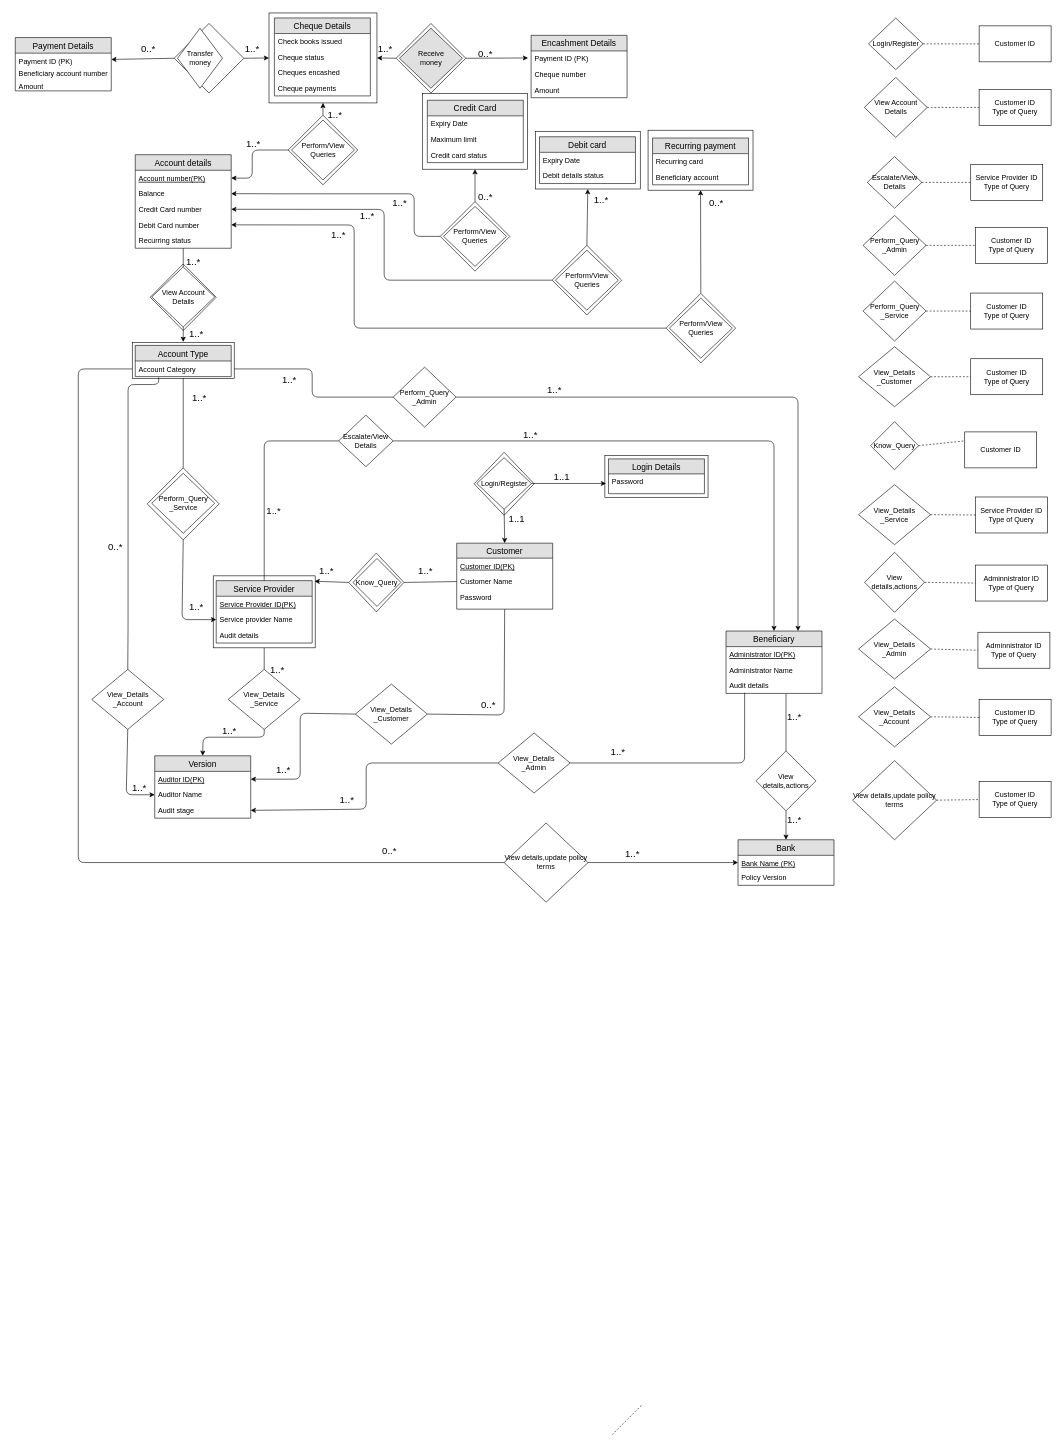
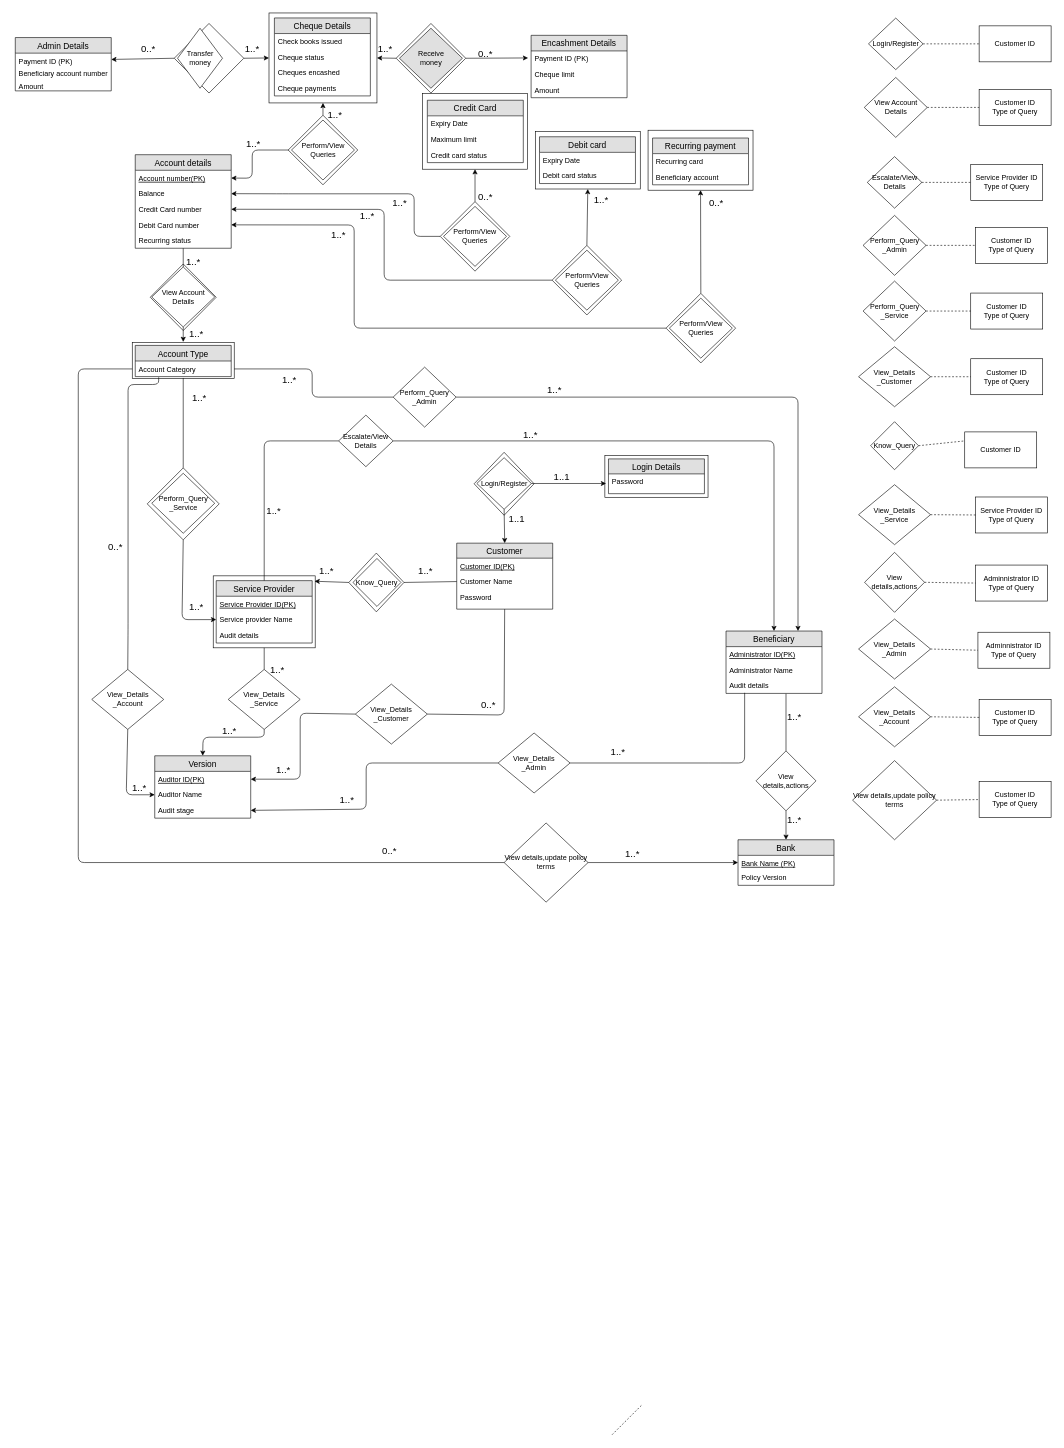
(63, 45) -> (63, 45)
(560, 74) -> (555, 74)
(579, 176) -> (574, 176)
